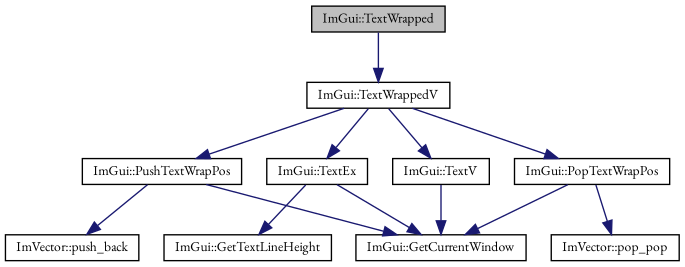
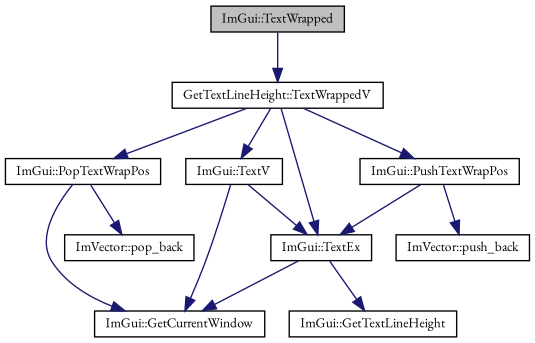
(378, 95) -> (278, 95)
none -> (272, 205)
(299, 209) -> (386, 206)
(615, 248) -> (129, 248)
